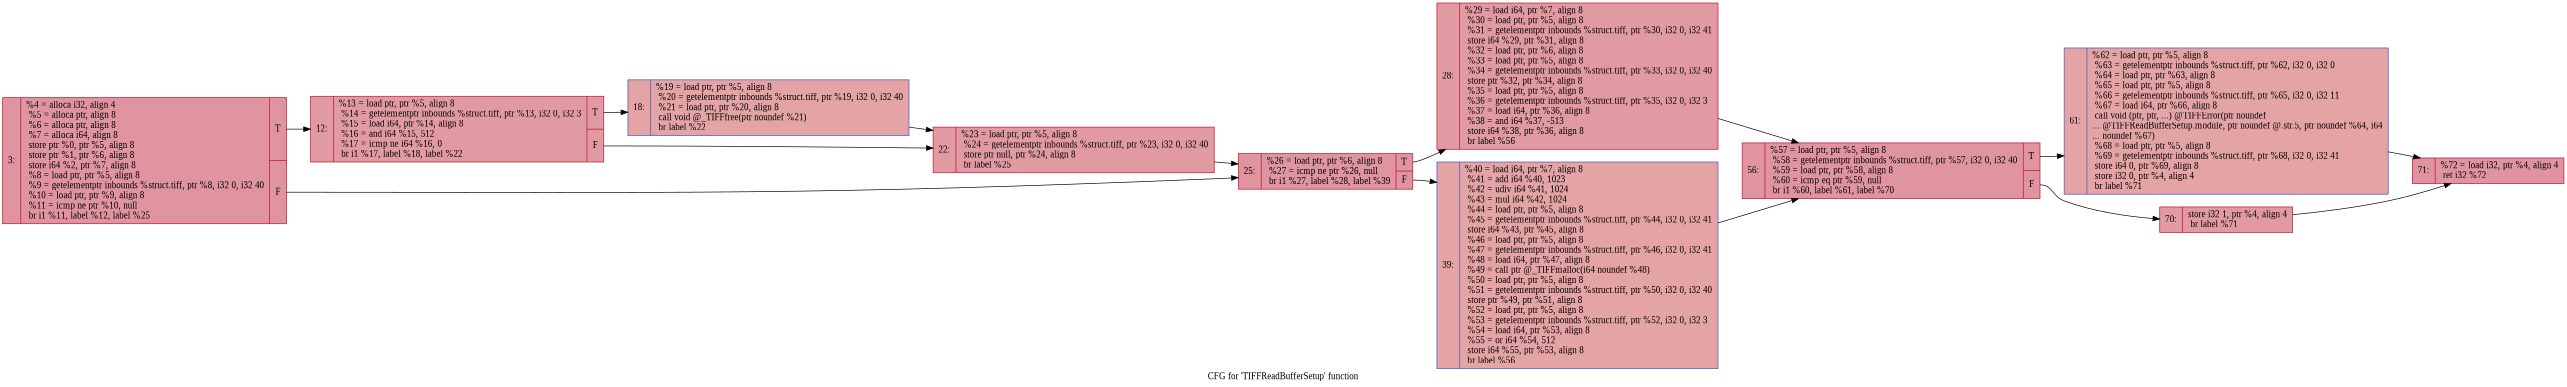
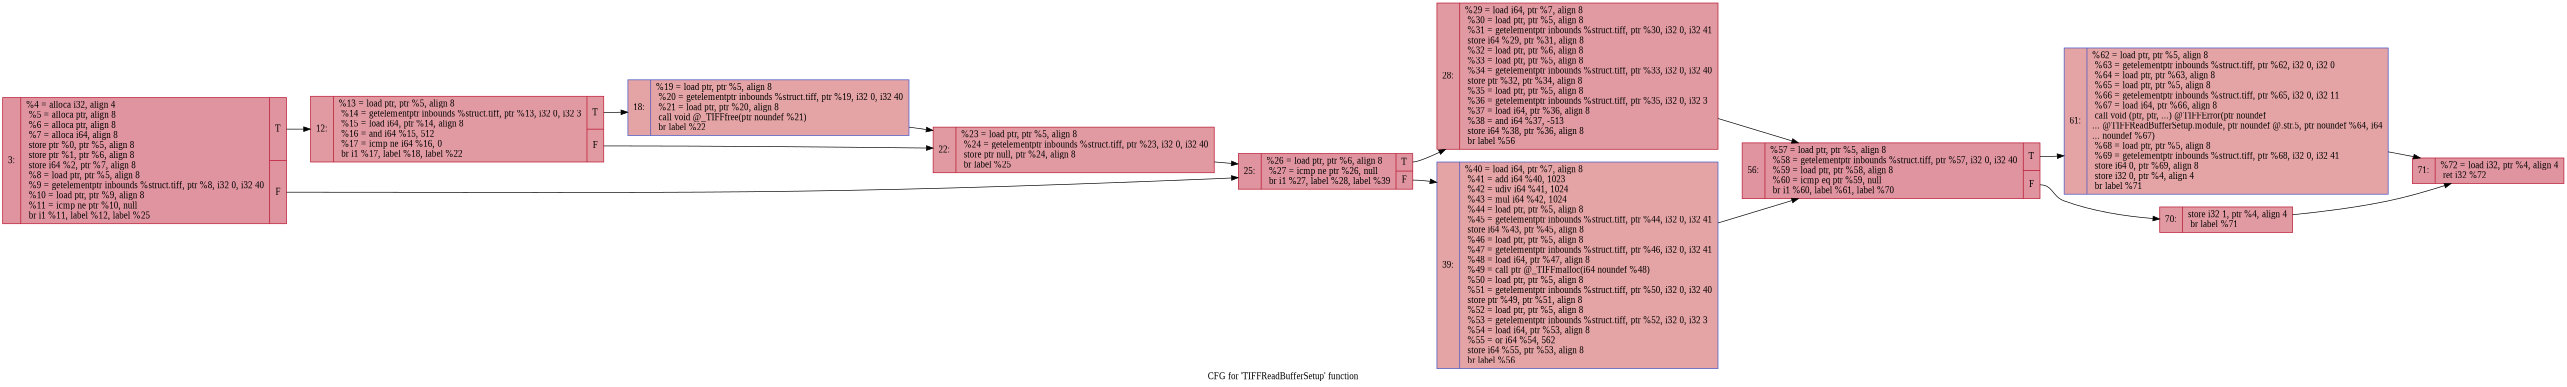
(1510, 340) -> (1510, 340)
